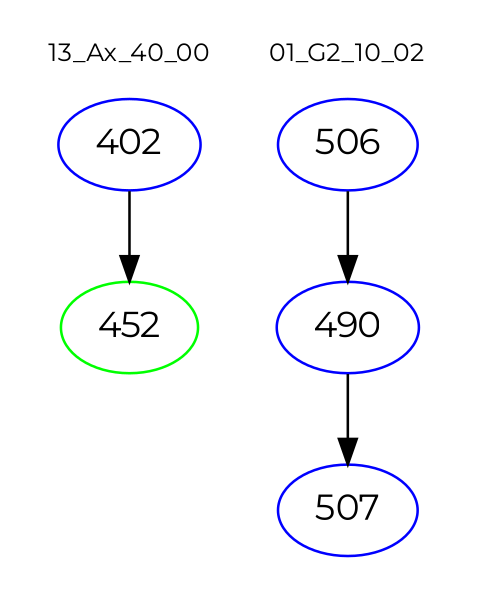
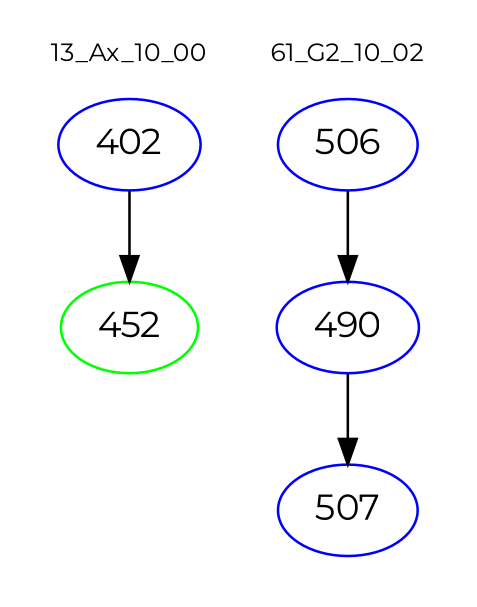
(129, 55) -> (129, 55)
(348, 55) -> (348, 55)
